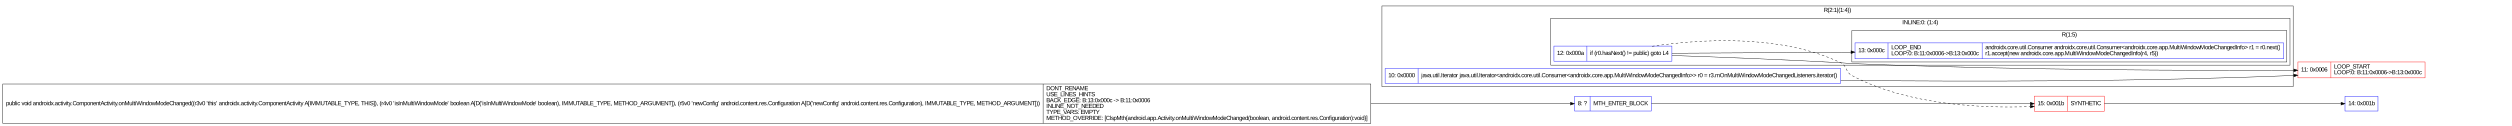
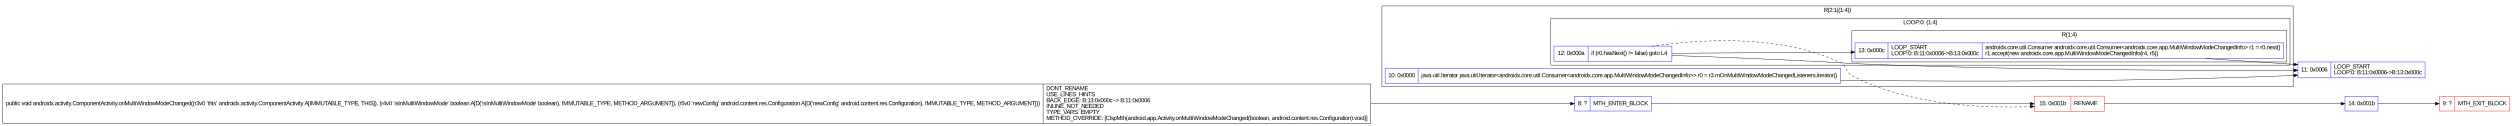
(1920, 23) -> (1920, 23)
(2069, 35) -> (2069, 35)
(1906, 48) -> (1909, 48)
(1629, 53) -> (1629, 53)
none -> (2250, 61)
(2361, 70) -> (2361, 70)
(2086, 103) -> (2086, 103)
none -> (2474, 104)
